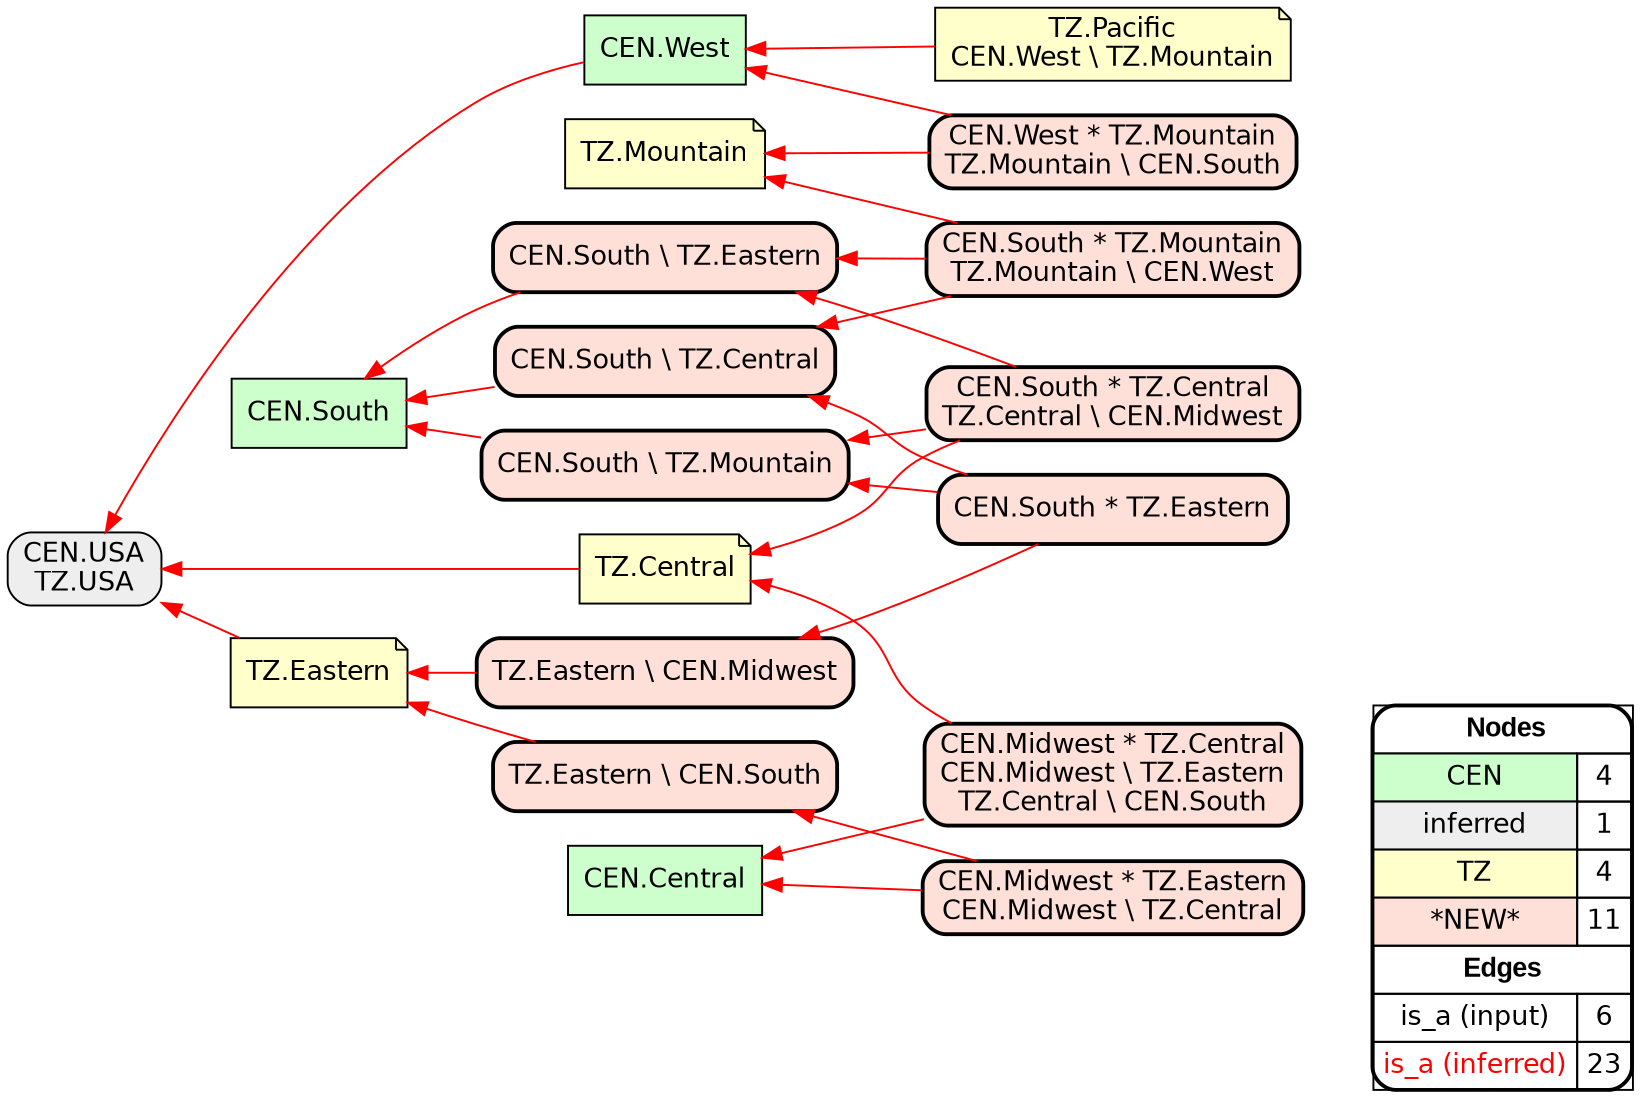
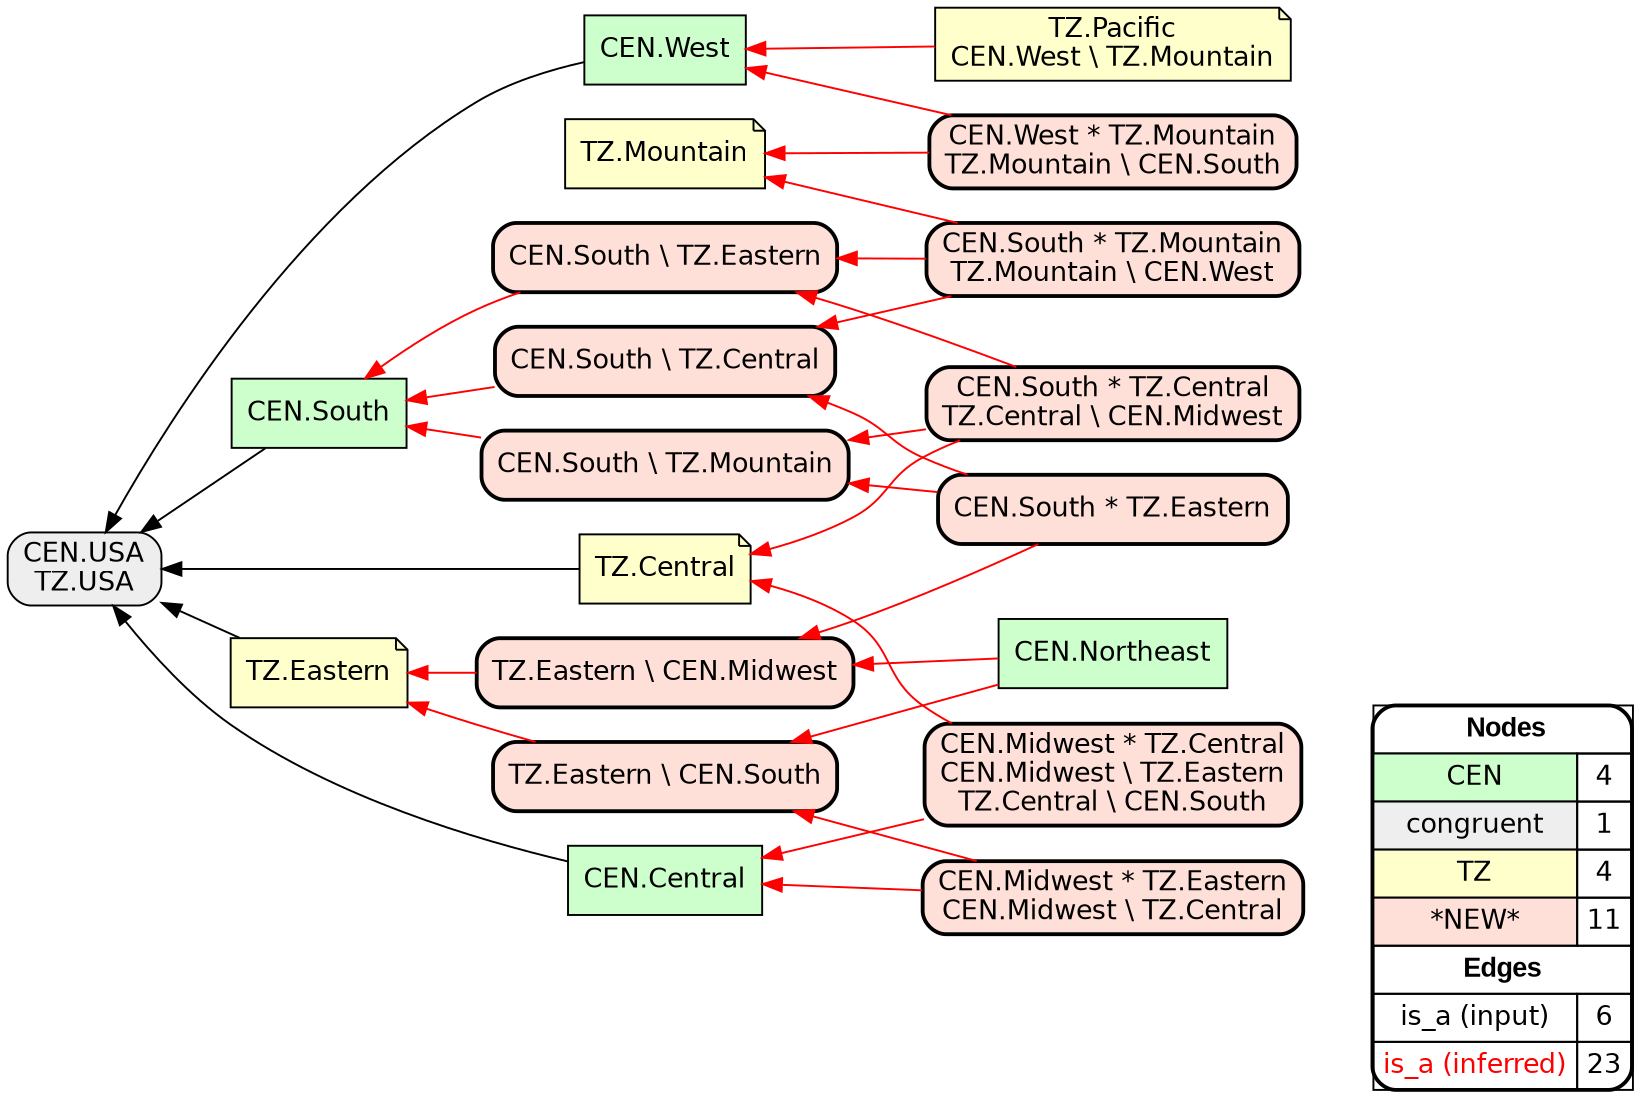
(310, 243) -> (310, 243)
none -> (212, 485)
(381, 569) -> (381, 569)
(210, 624) -> (210, 624)
none -> (1113, 654)
none -> (325, 779)
(1475, 825) -> (1475, 825)
